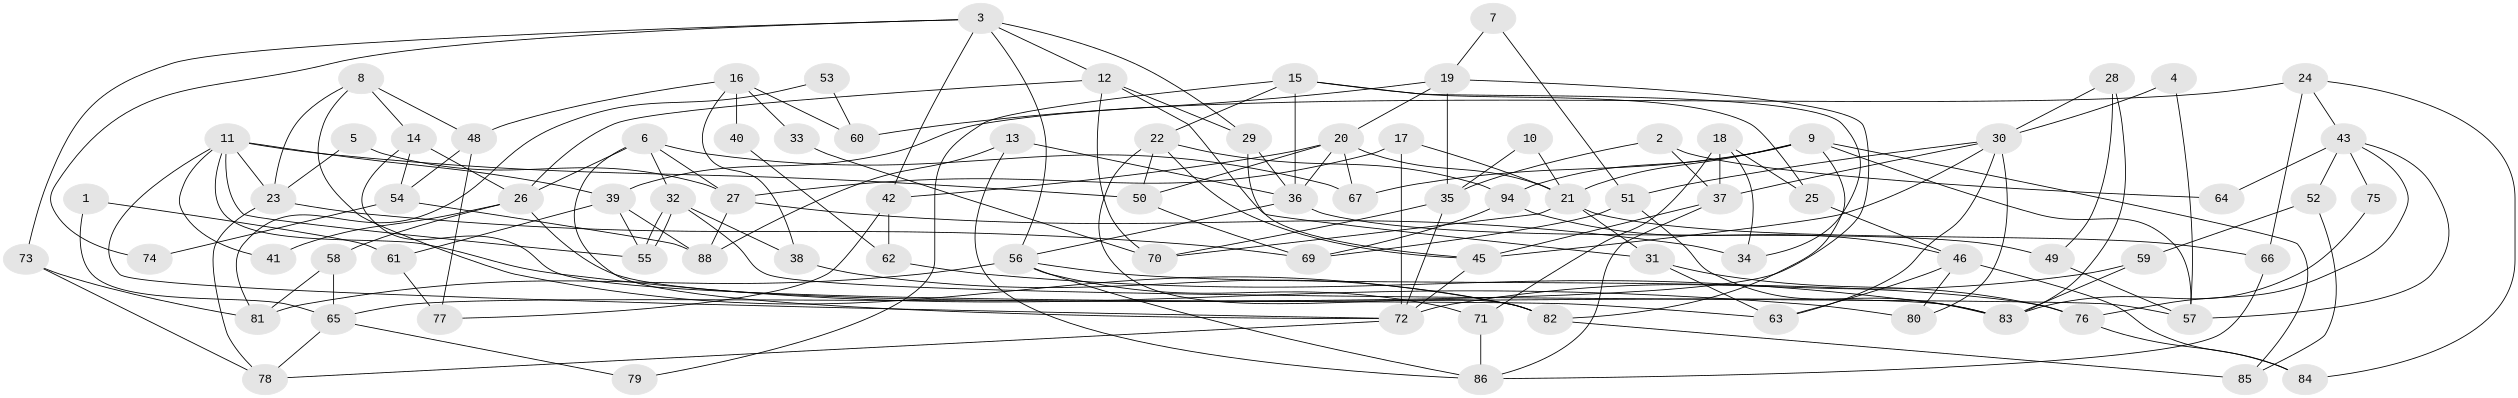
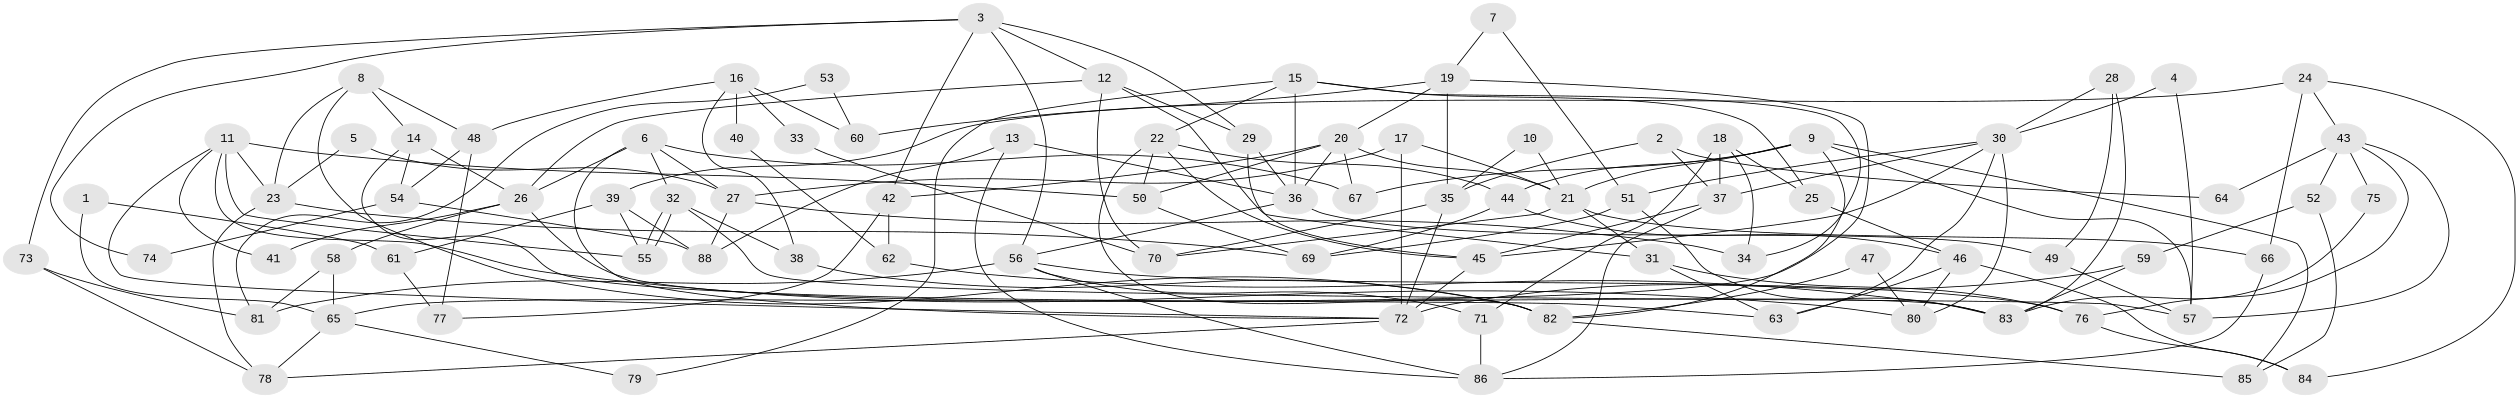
(498, 175) -> none
(1508, 199) -> (1508, 199)
none -> (1868, 259)
